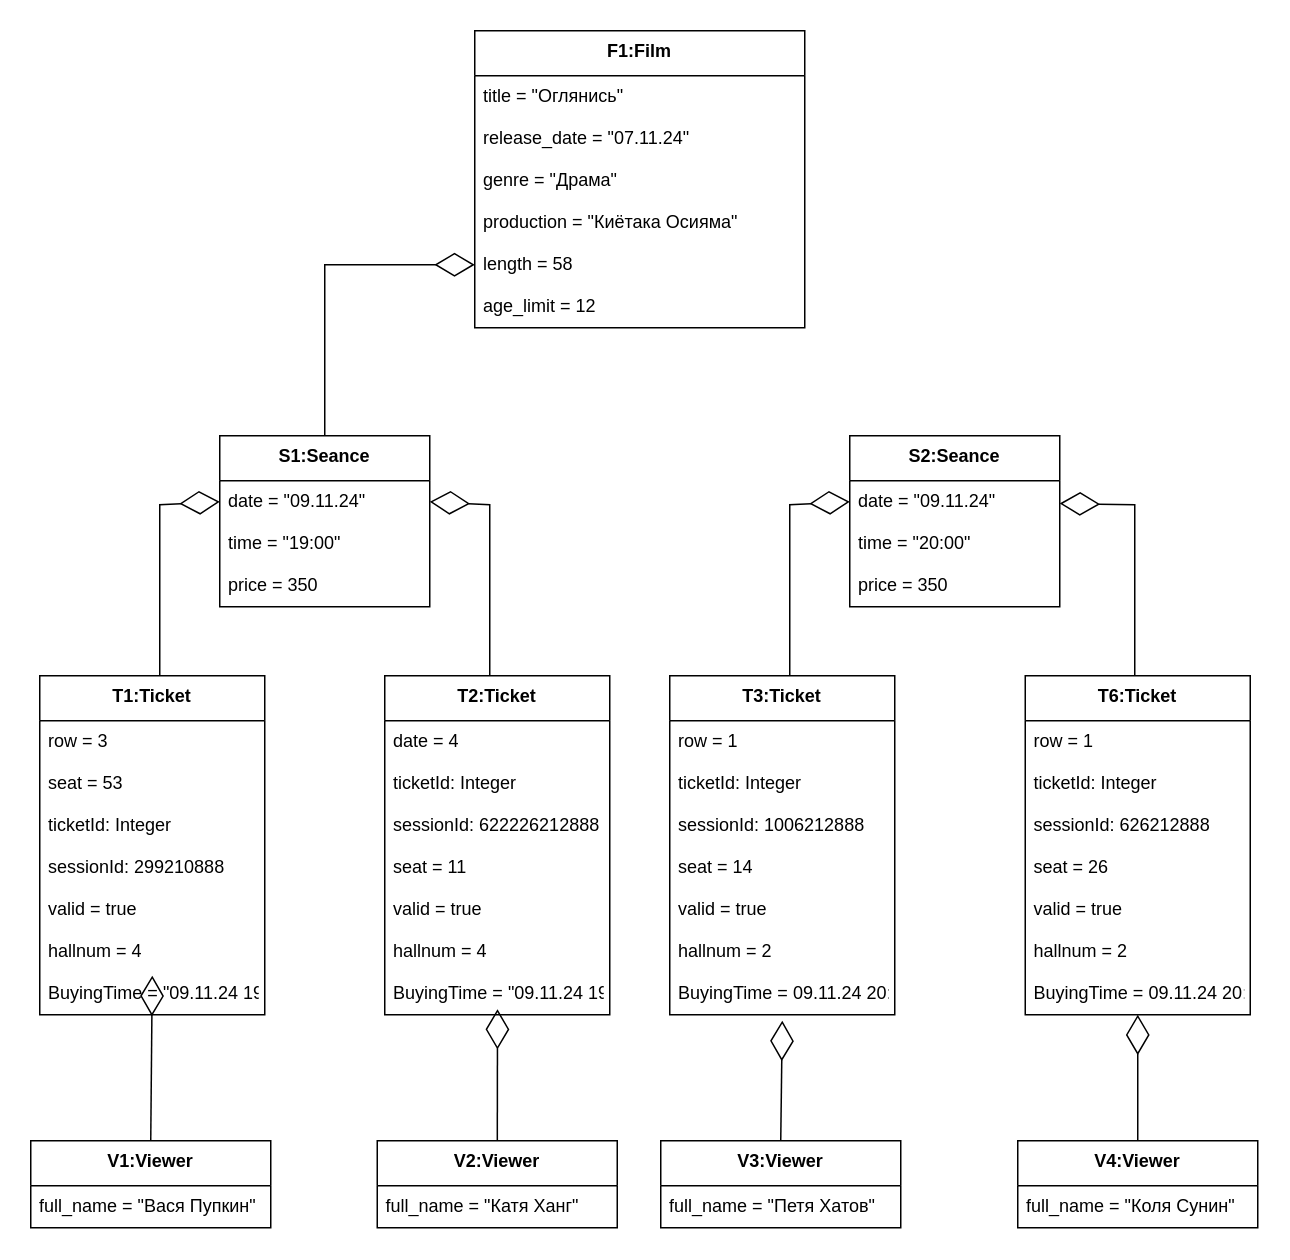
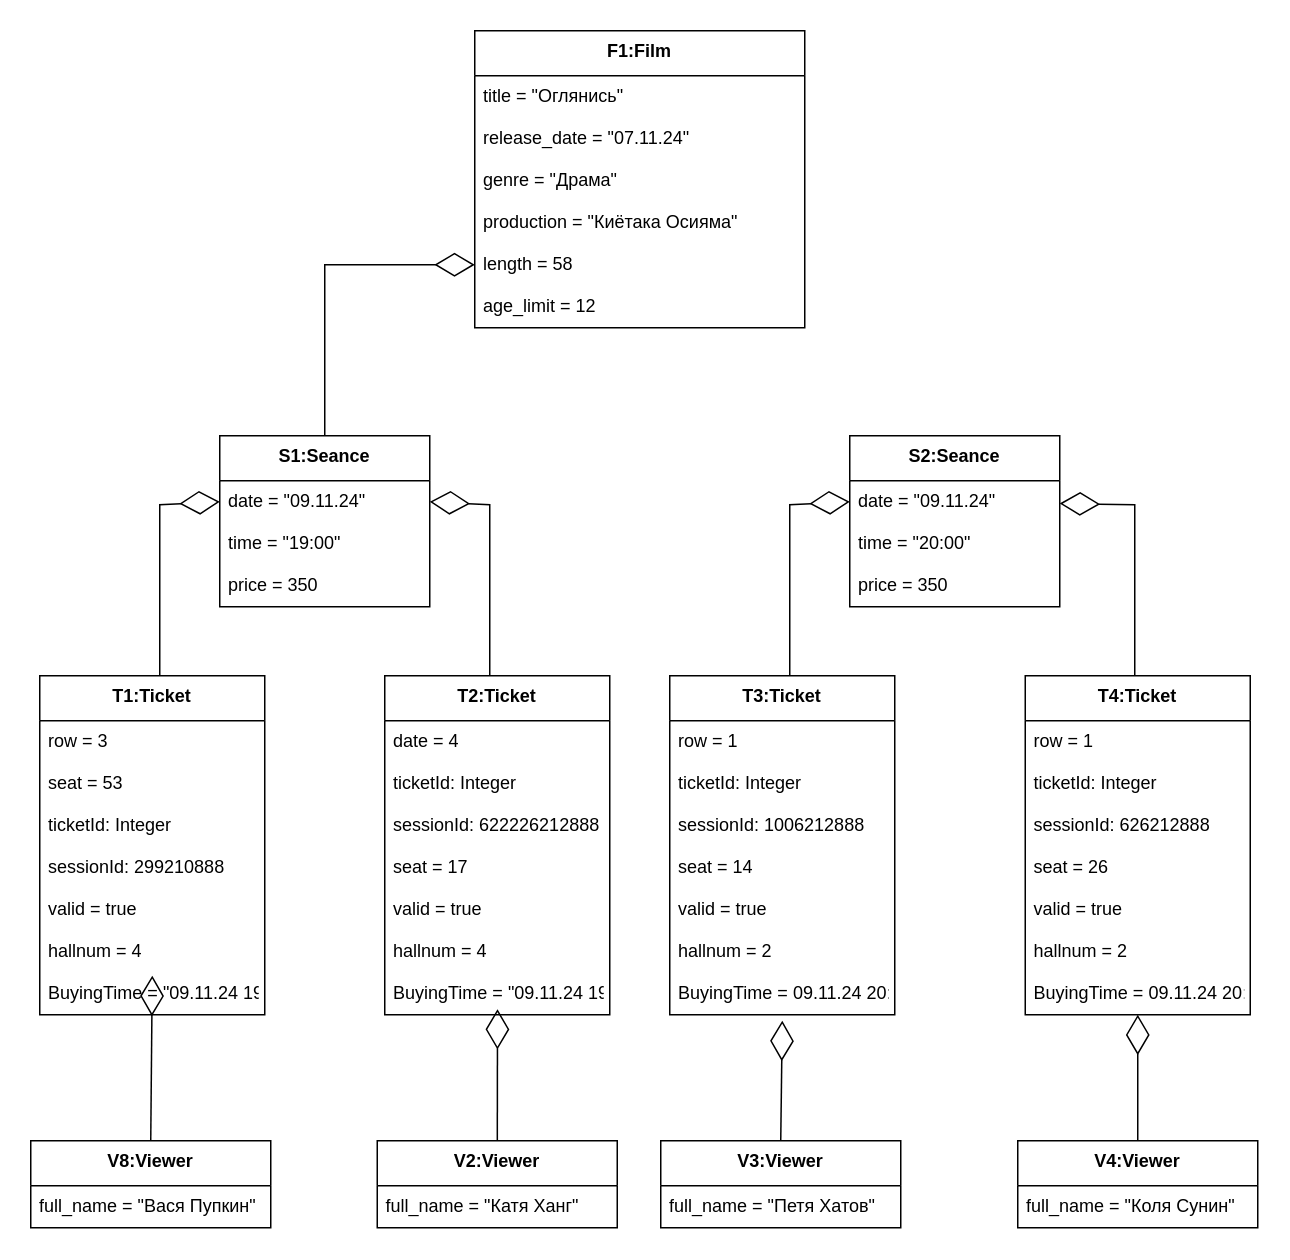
(1137, 696) -> (1137, 696)
(434, 867) -> (434, 867)
(150, 1161) -> (150, 1161)
